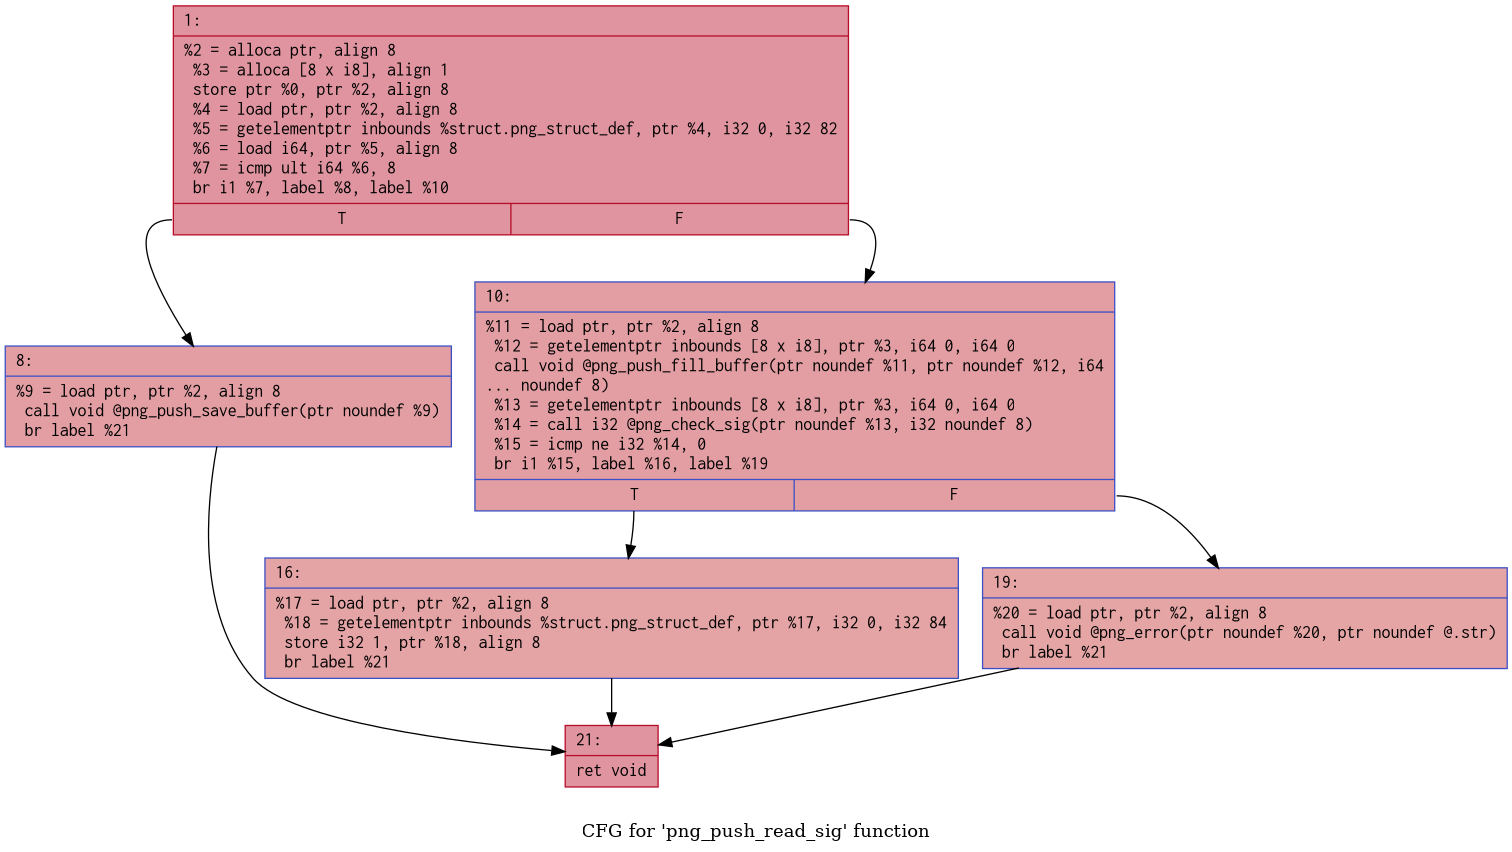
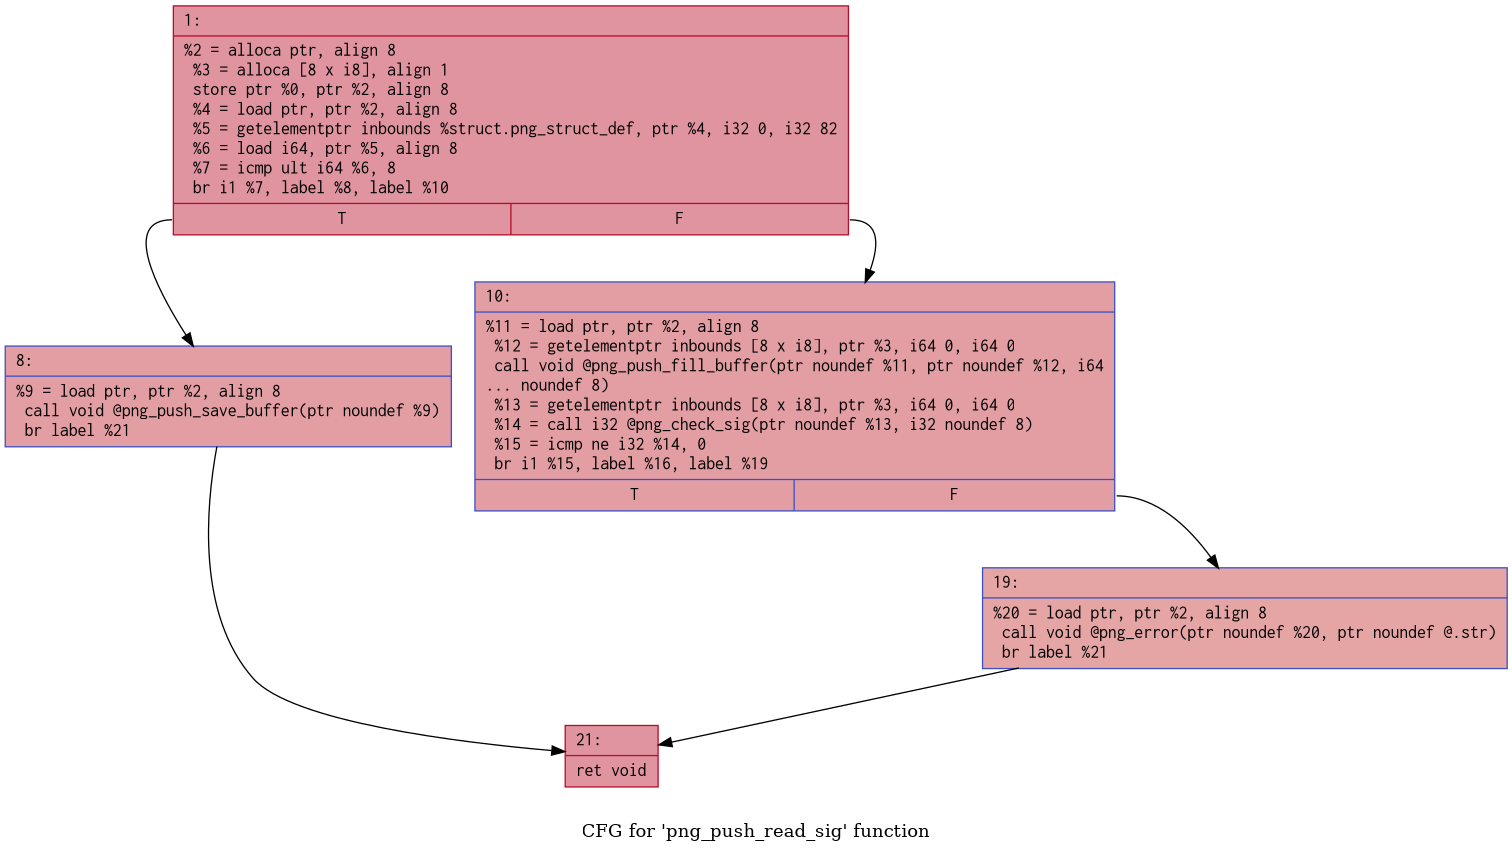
(612, 618) -> none
